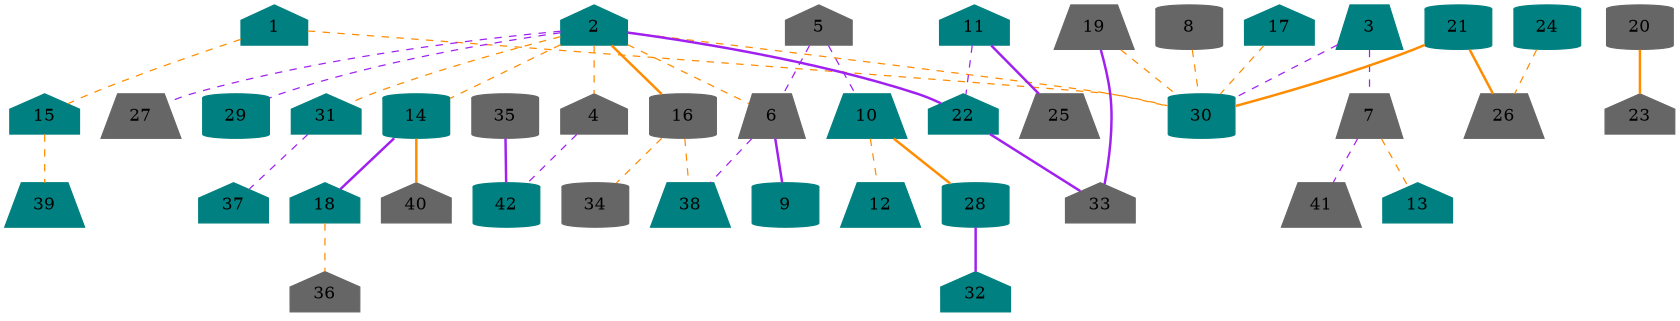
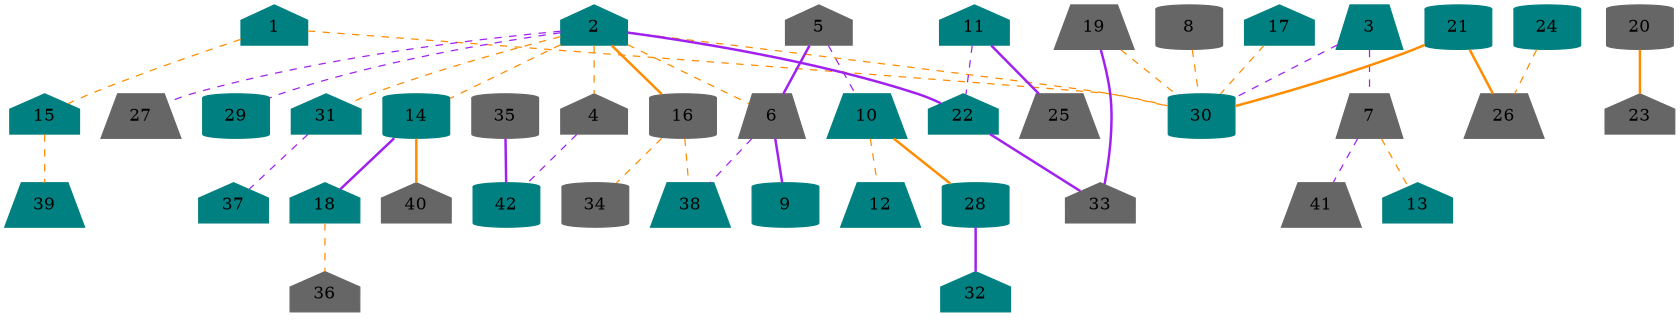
(793, 77) -> (793, 77)
